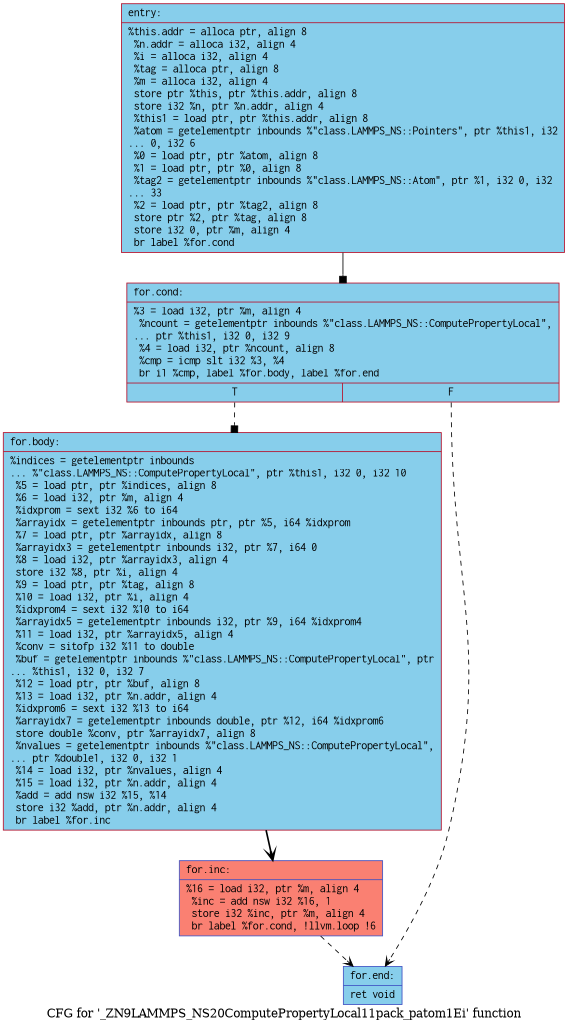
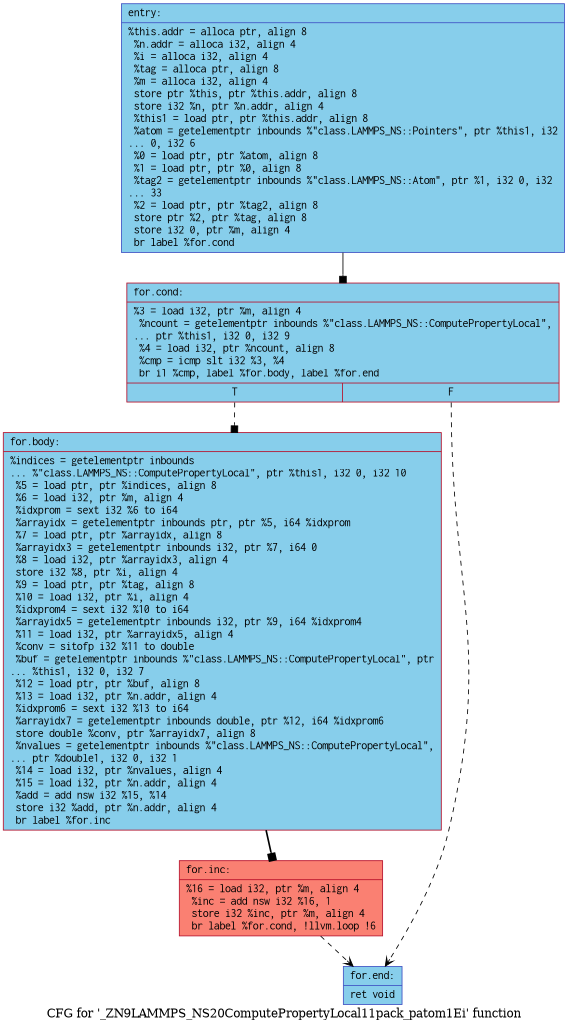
(343, 128) -> (343, 128)
(269, 841) -> (269, 841)
(281, 898) -> (281, 898)
